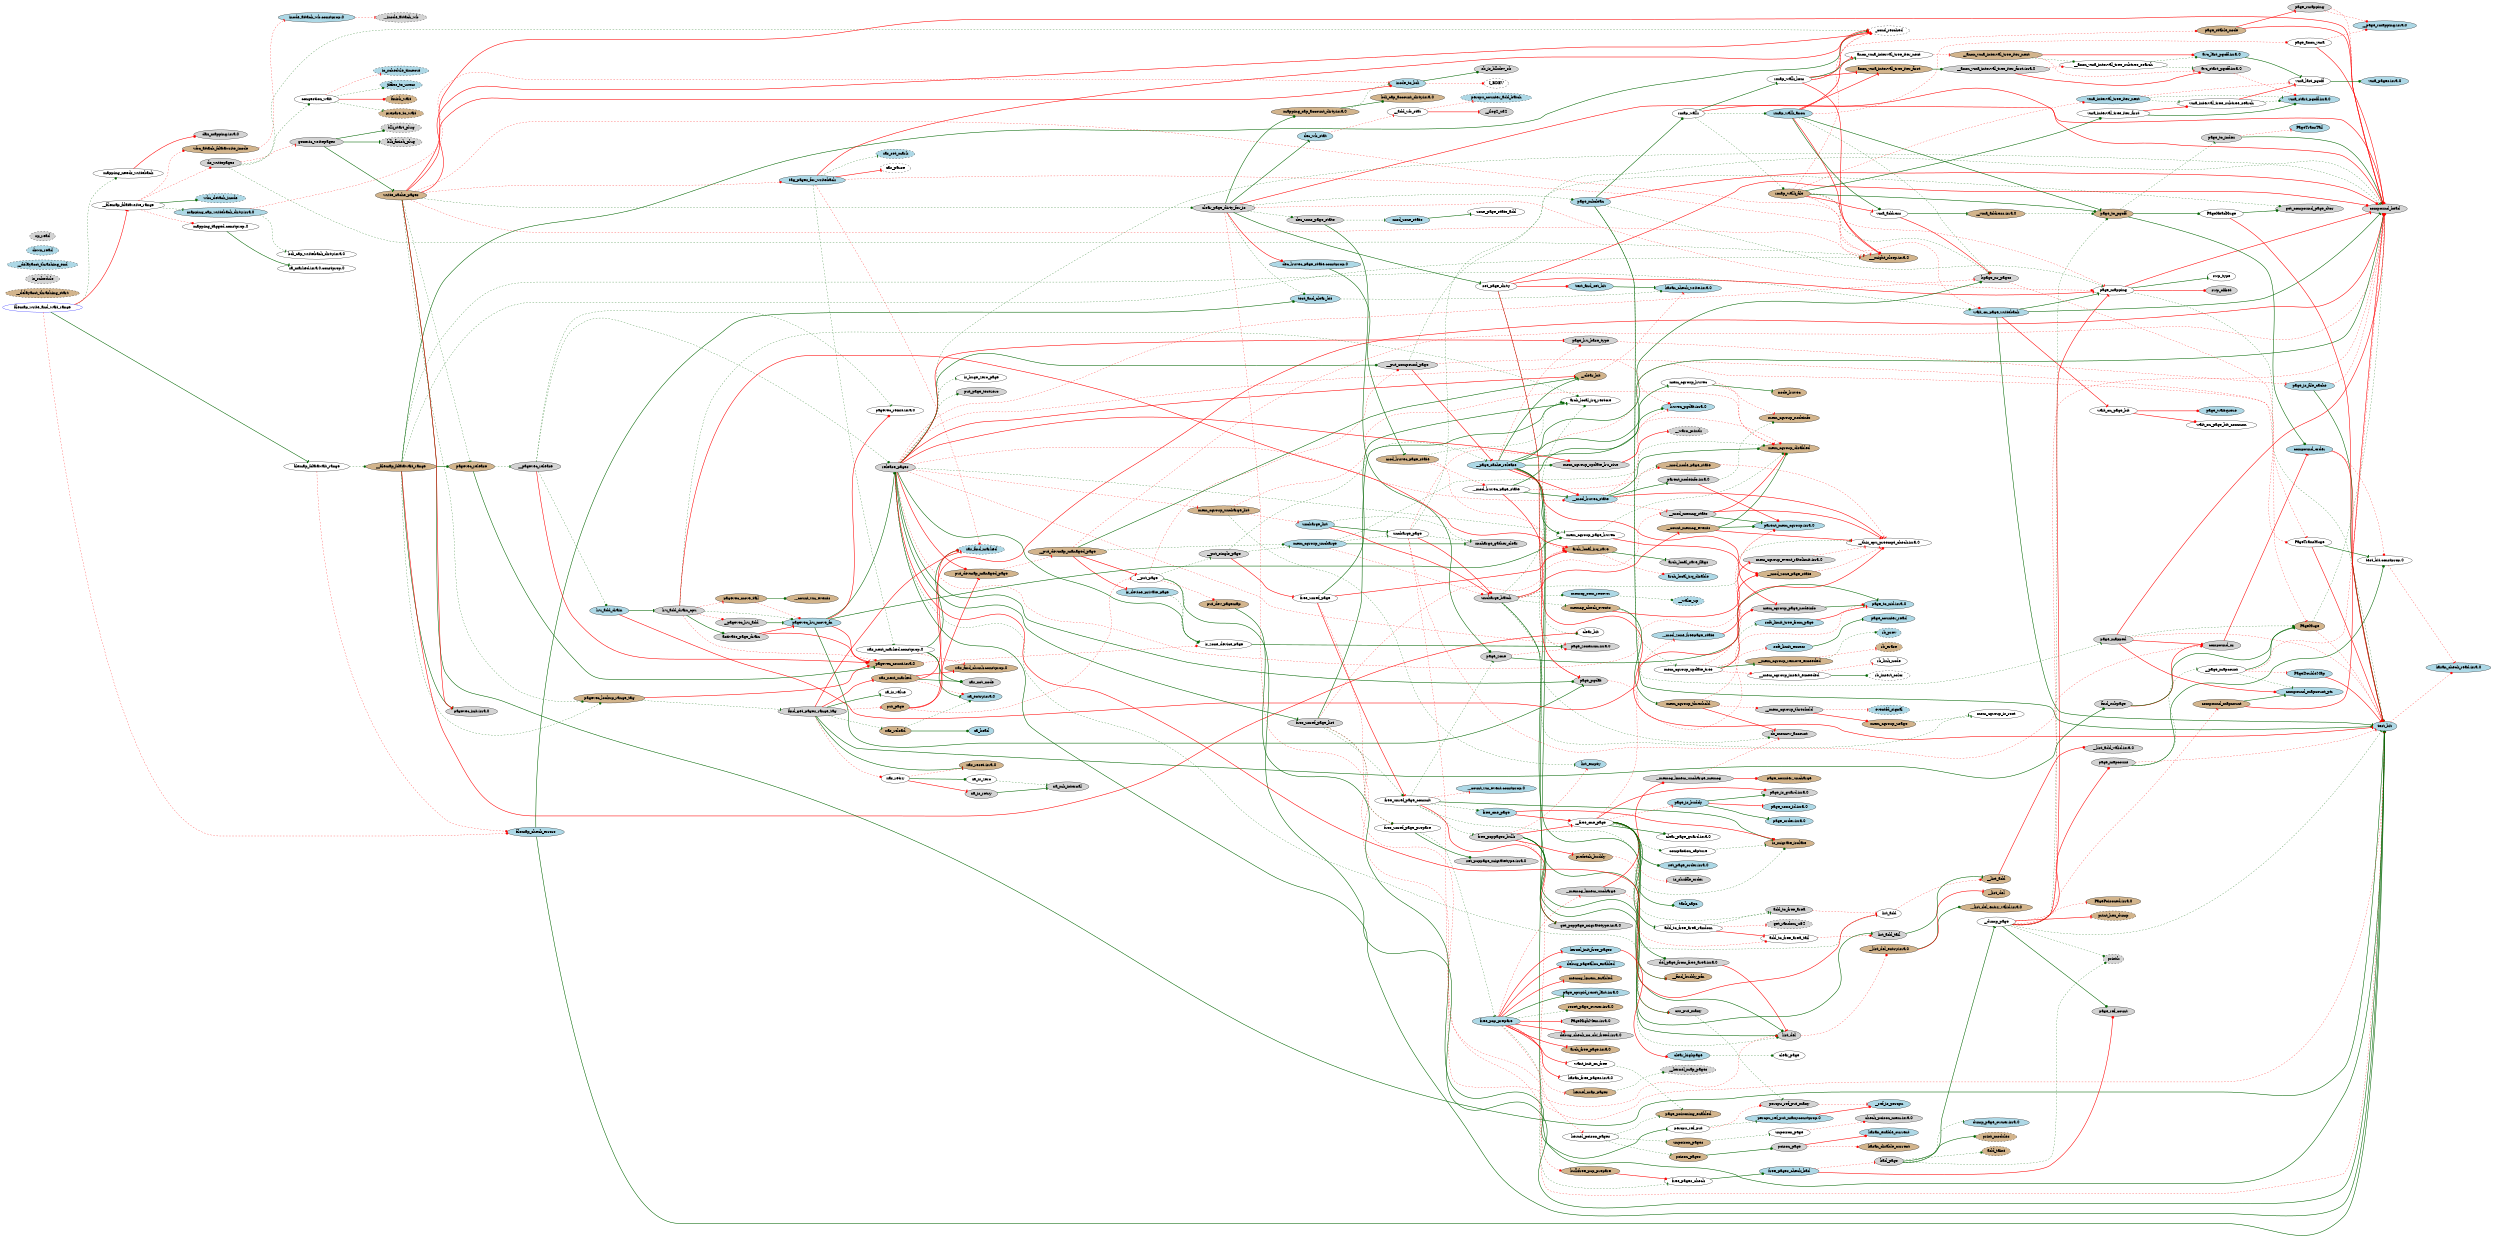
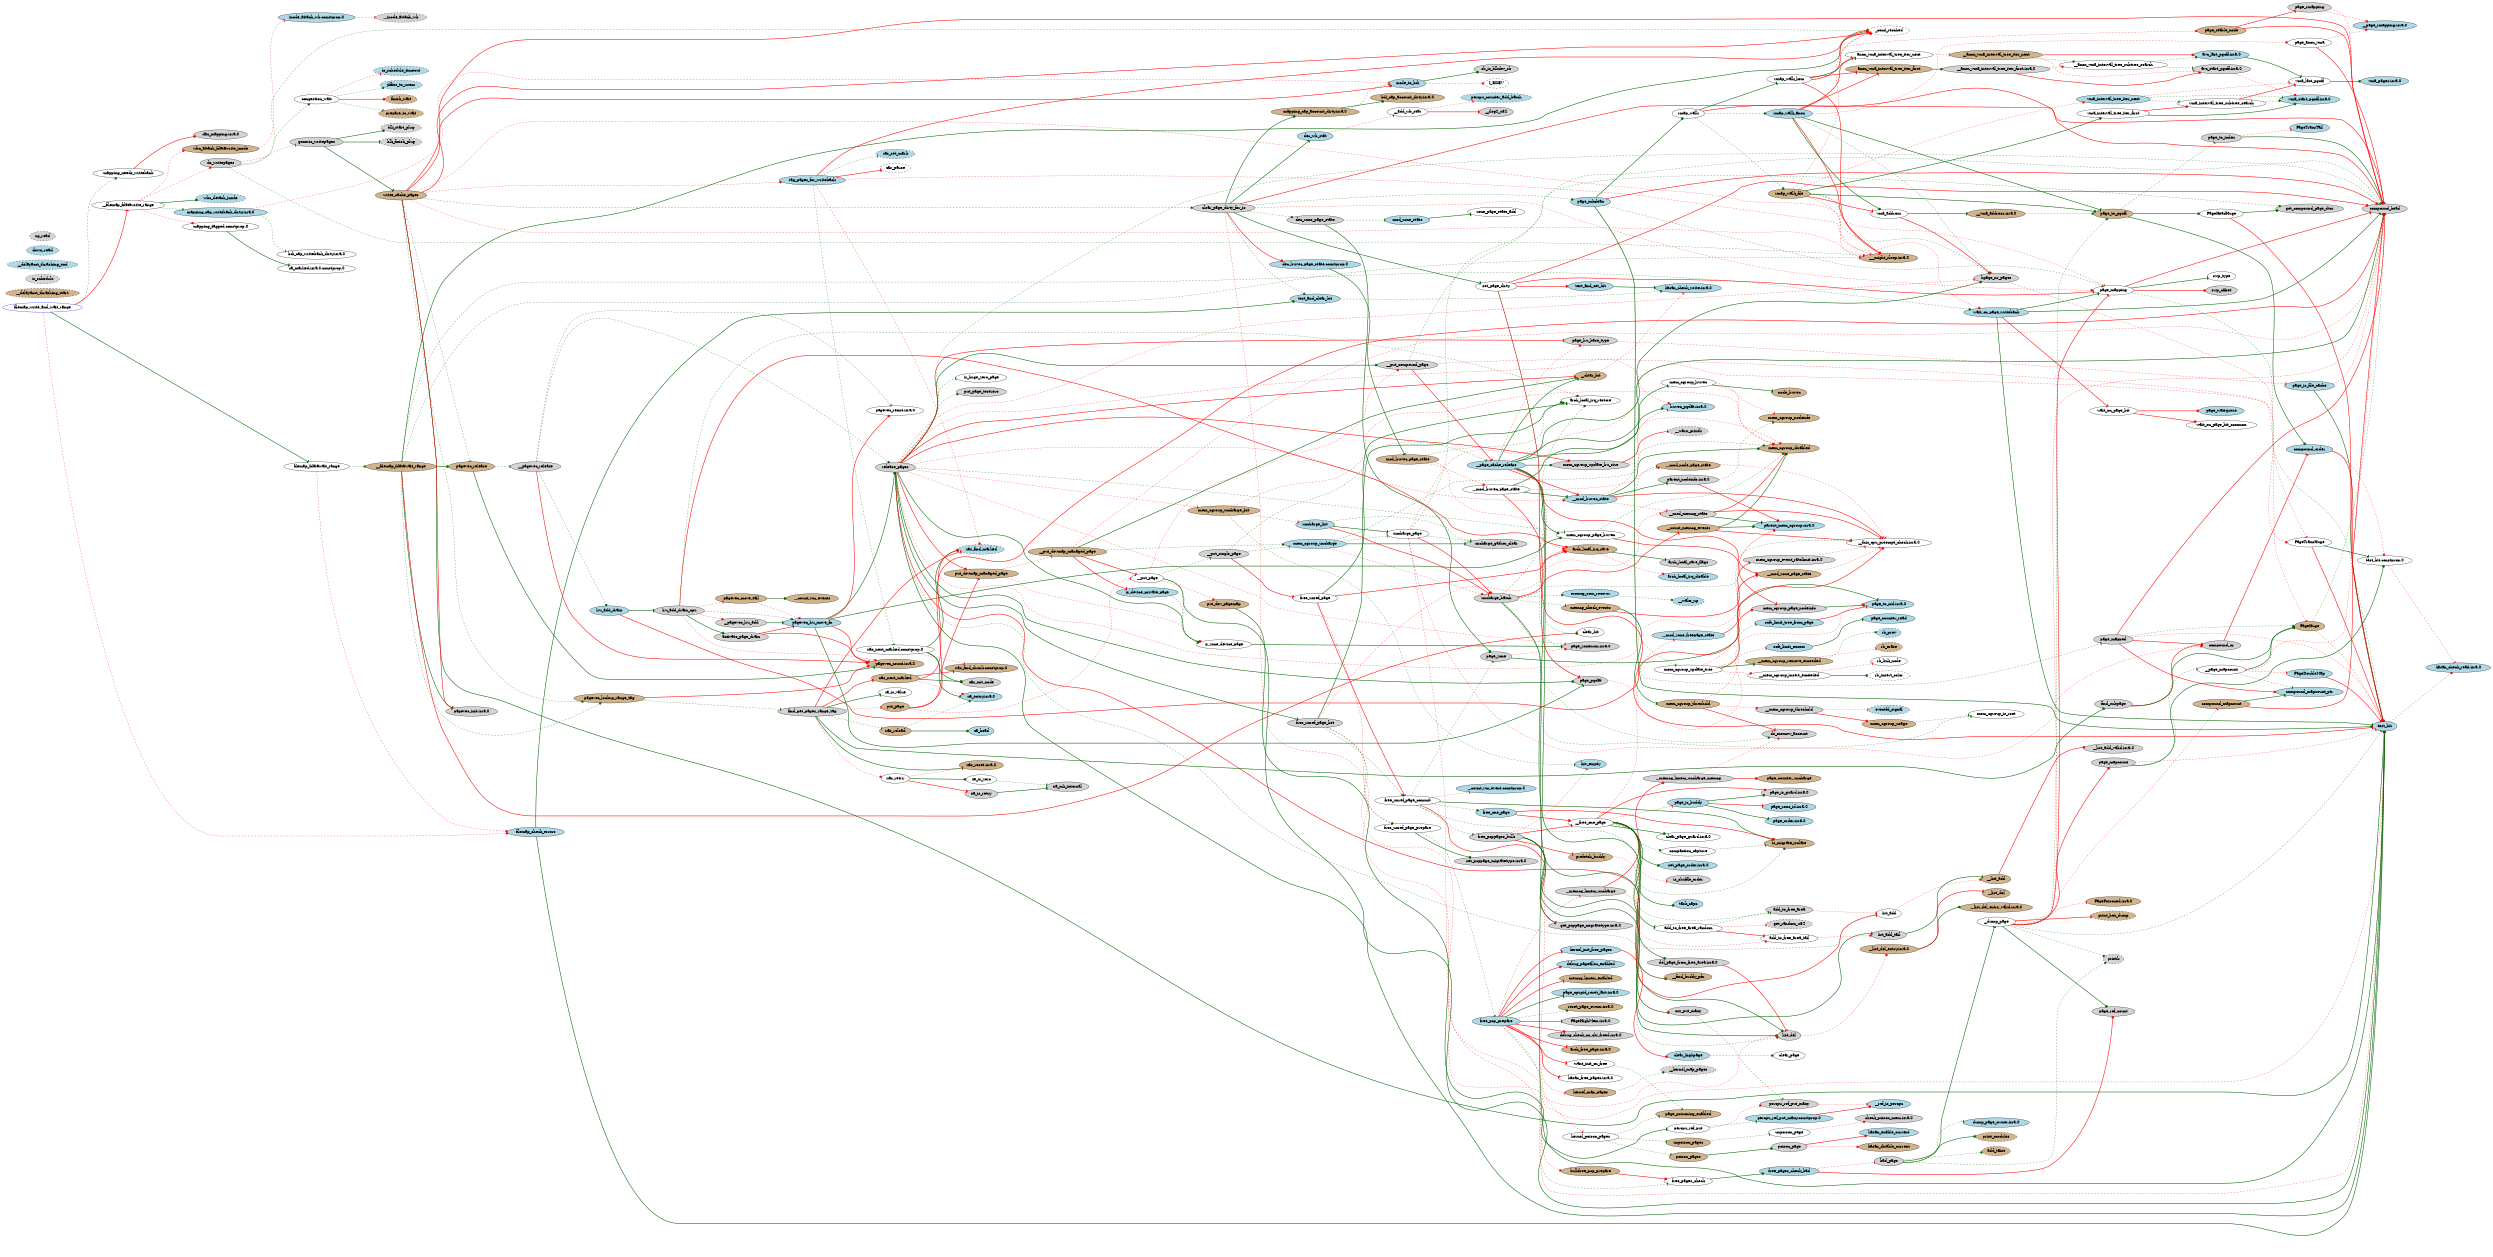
(1059, 654) -> (1104, 606)
